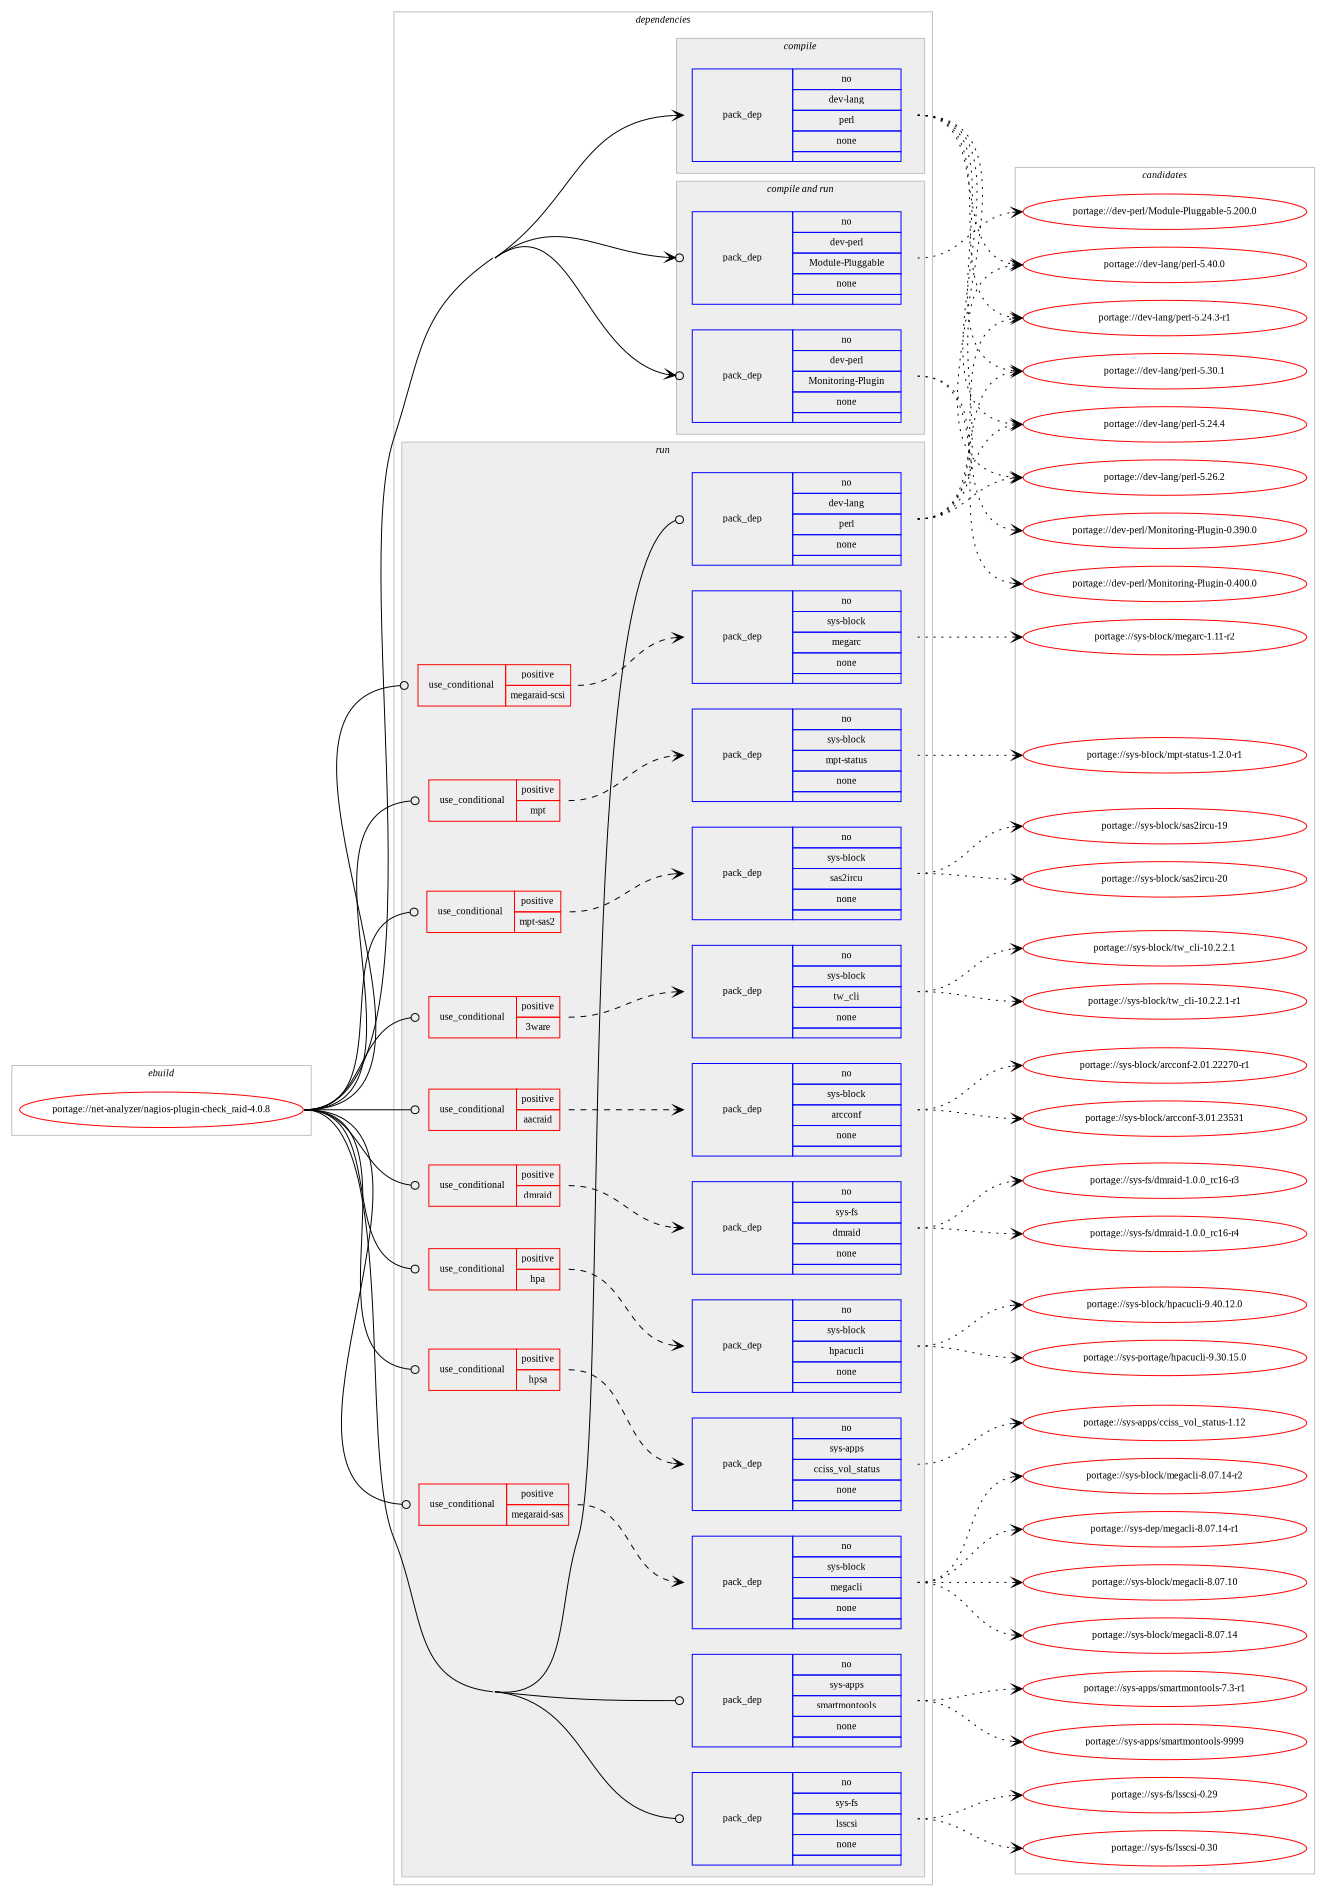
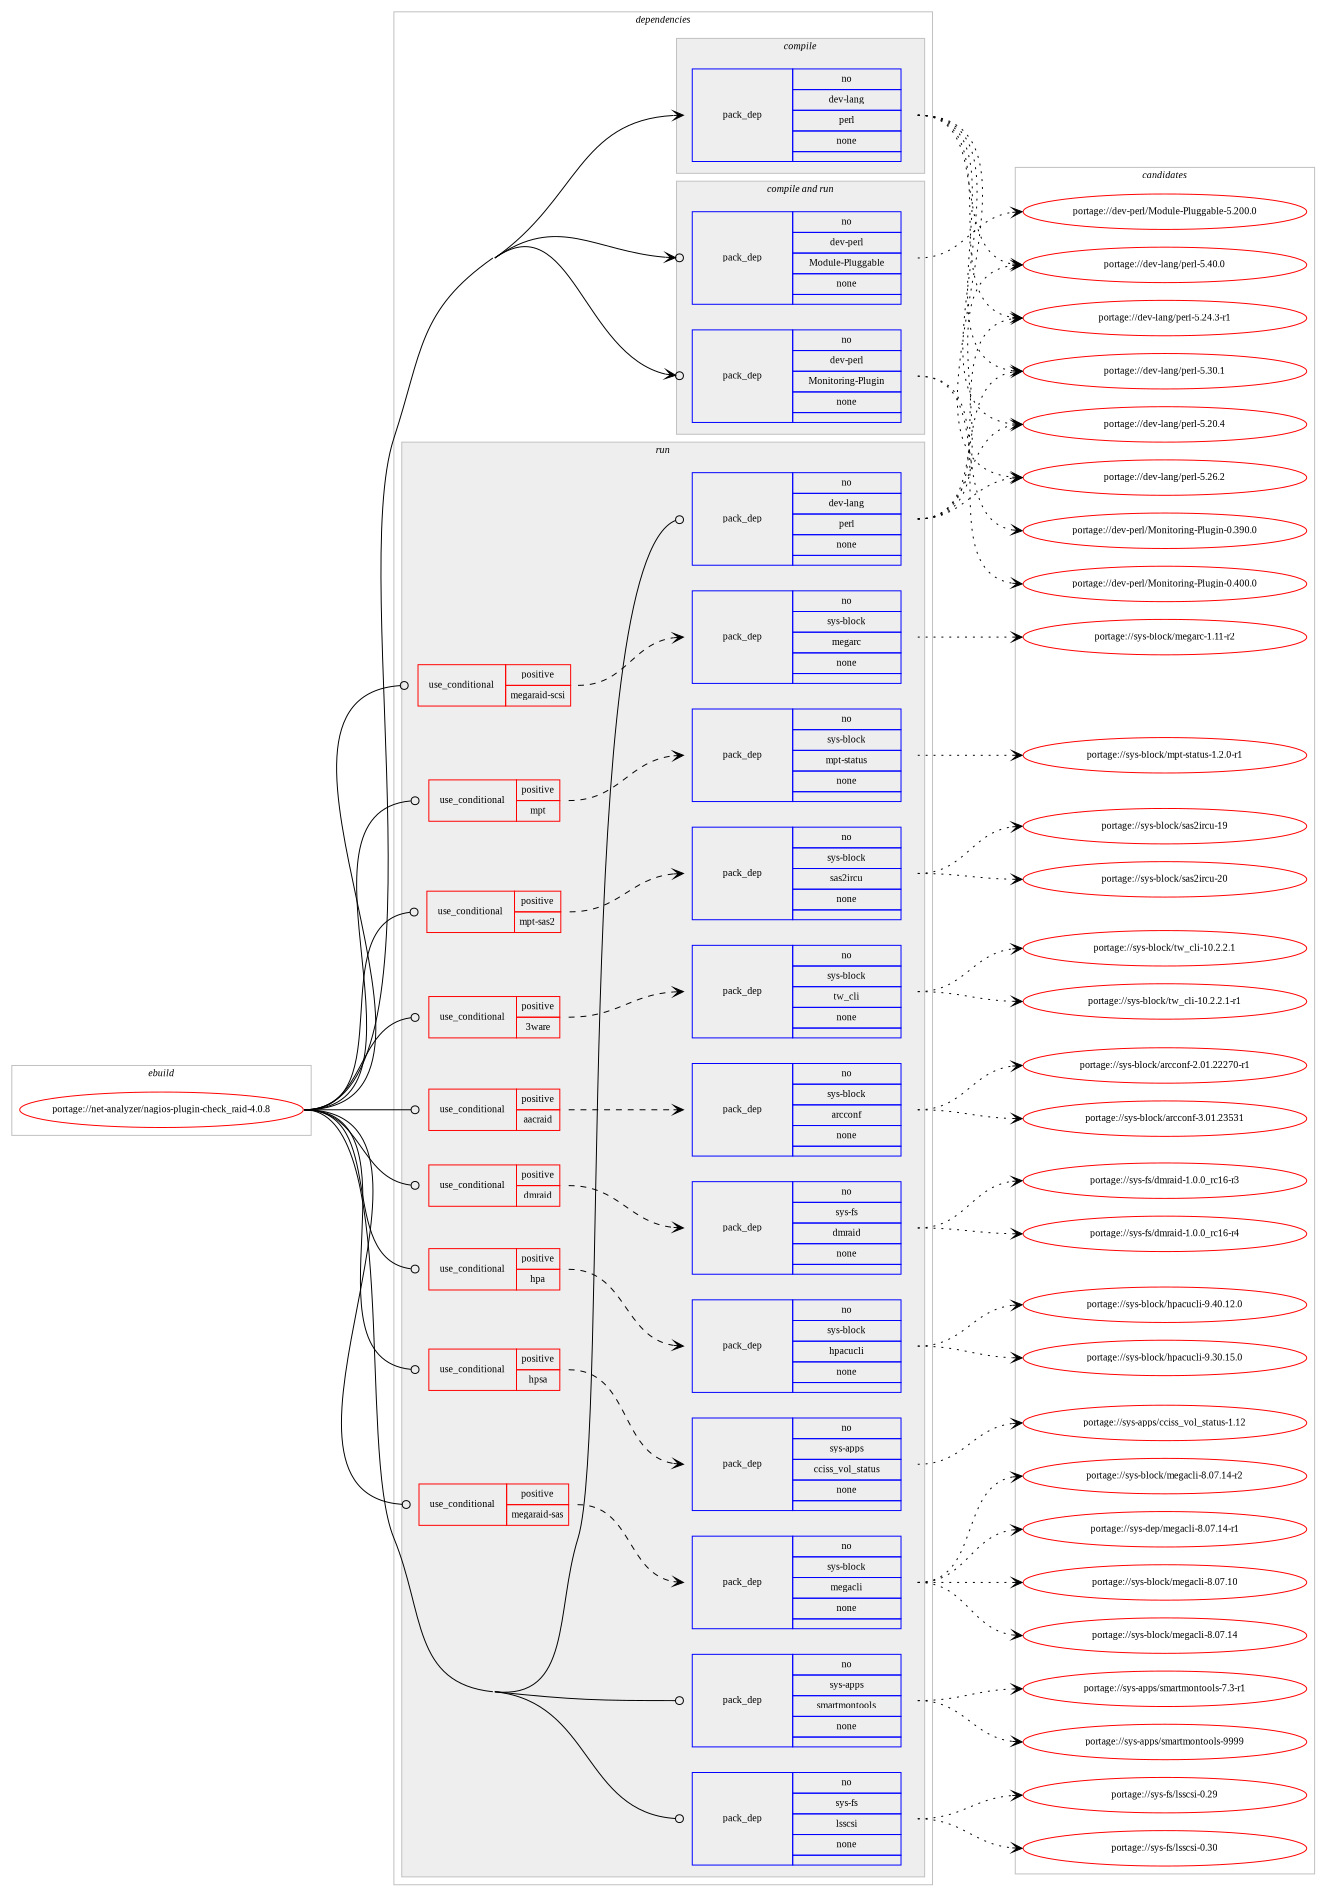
(1165, 424) -> (1165, 424)
(1165, 1358) -> (1165, 1358)
